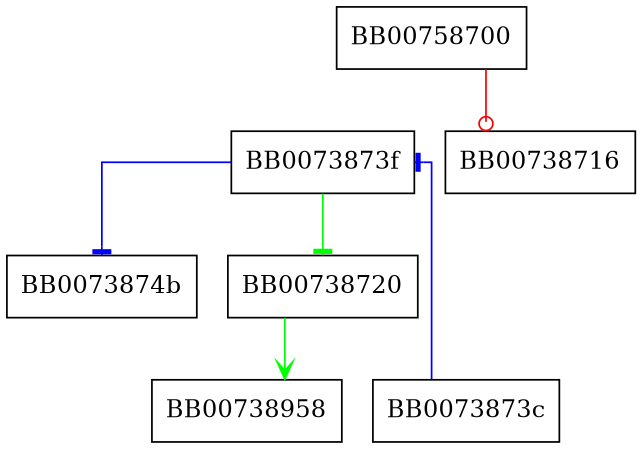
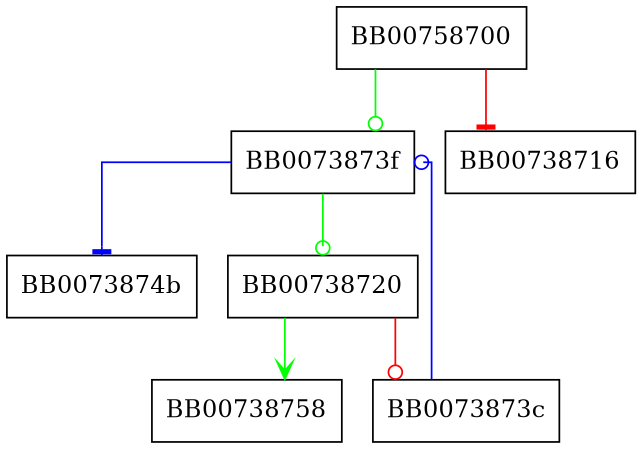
none -> (375, 93)
(486, 96) -> (486, 96)
(323, 220) -> (323, 220)
(432, 267) -> (432, 267)
none -> (395, 342)
(247, 411) -> (247, 411)
